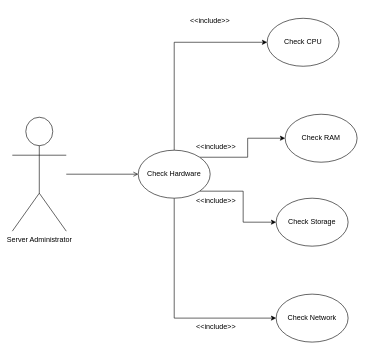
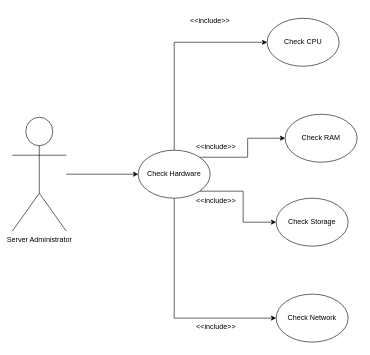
(134, 174) -> (132, 174)
